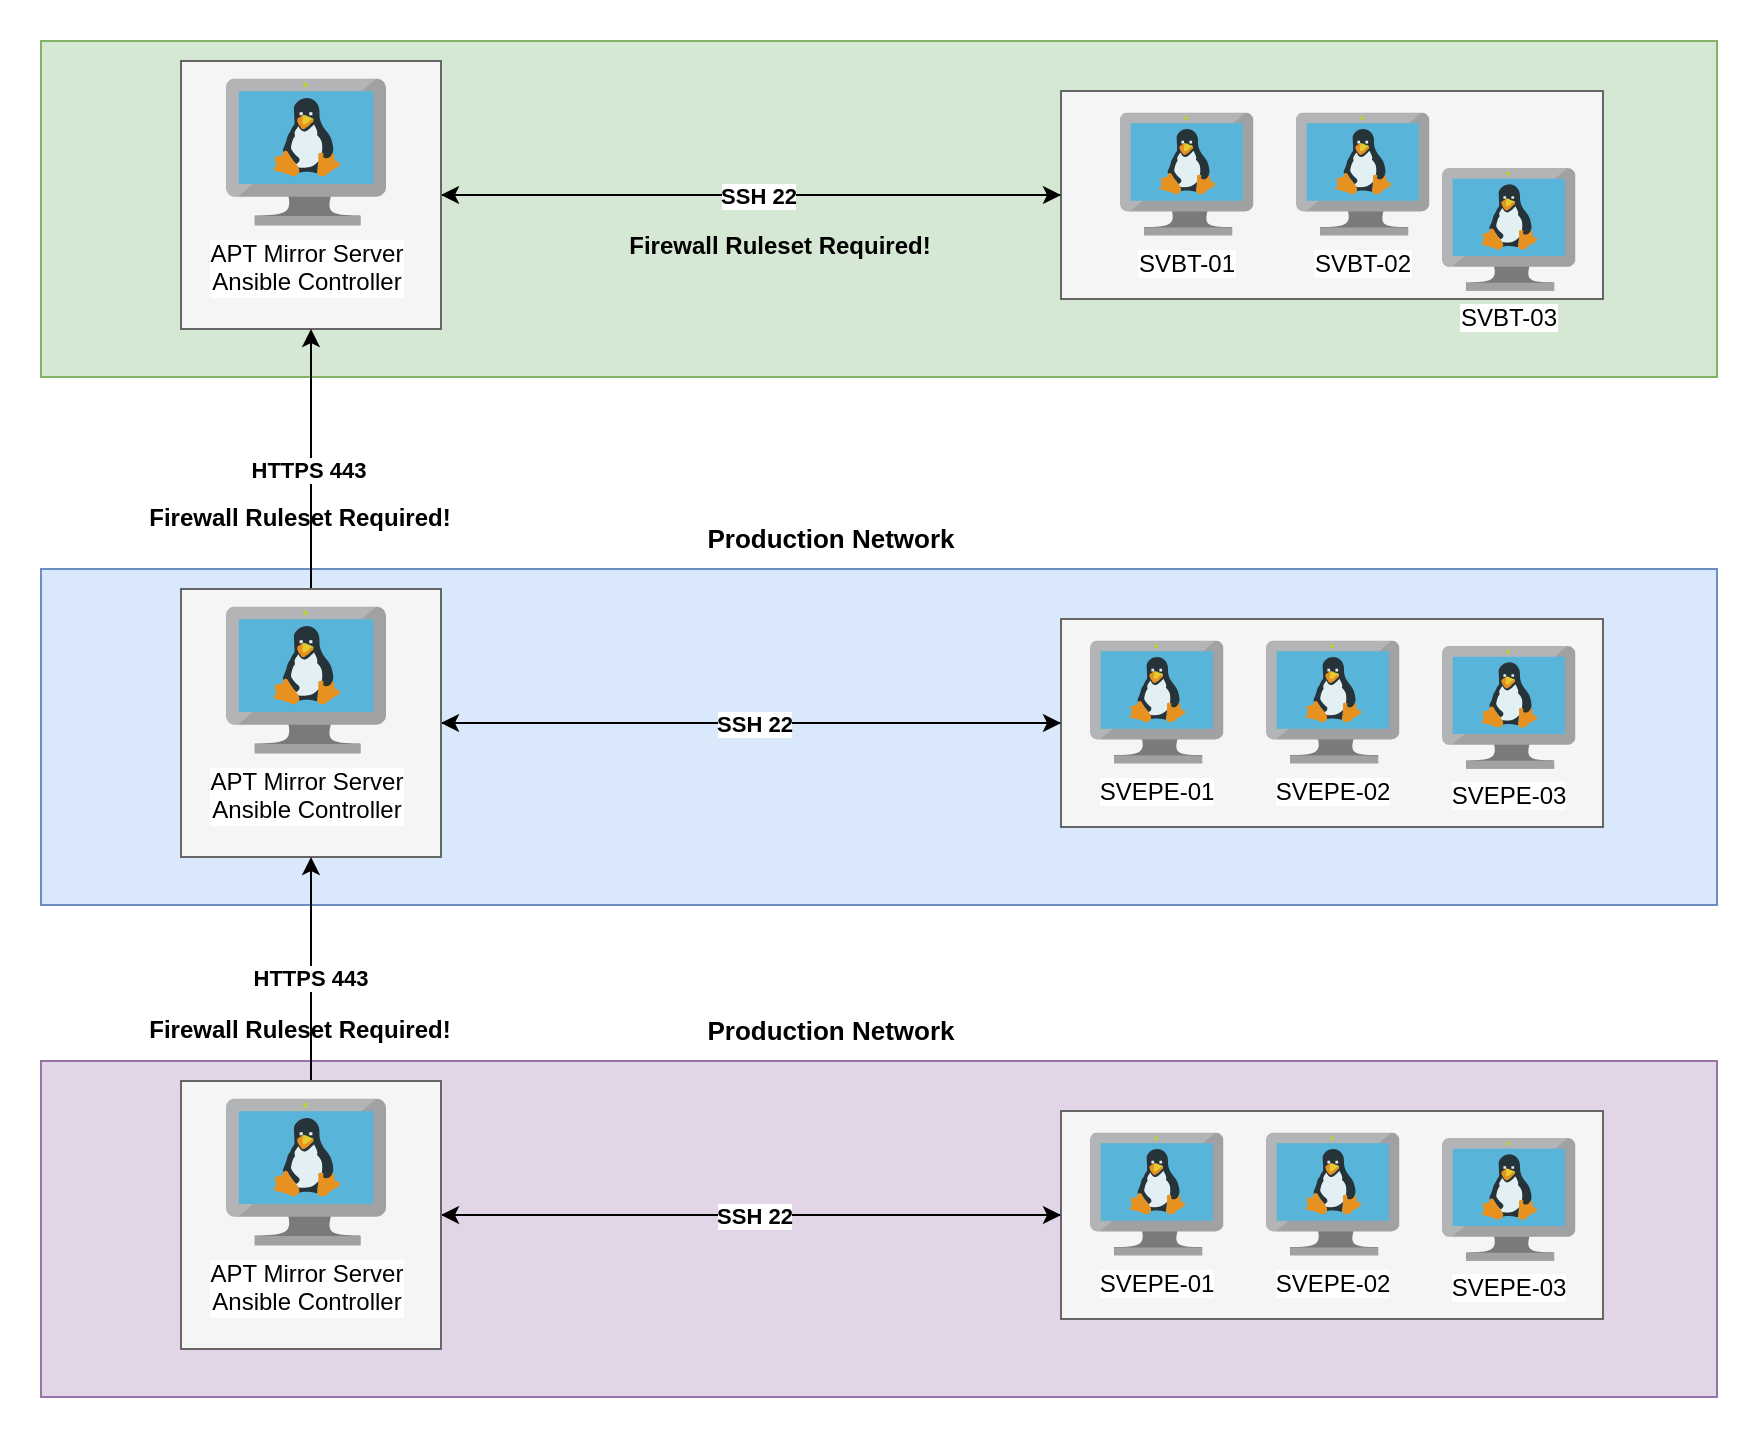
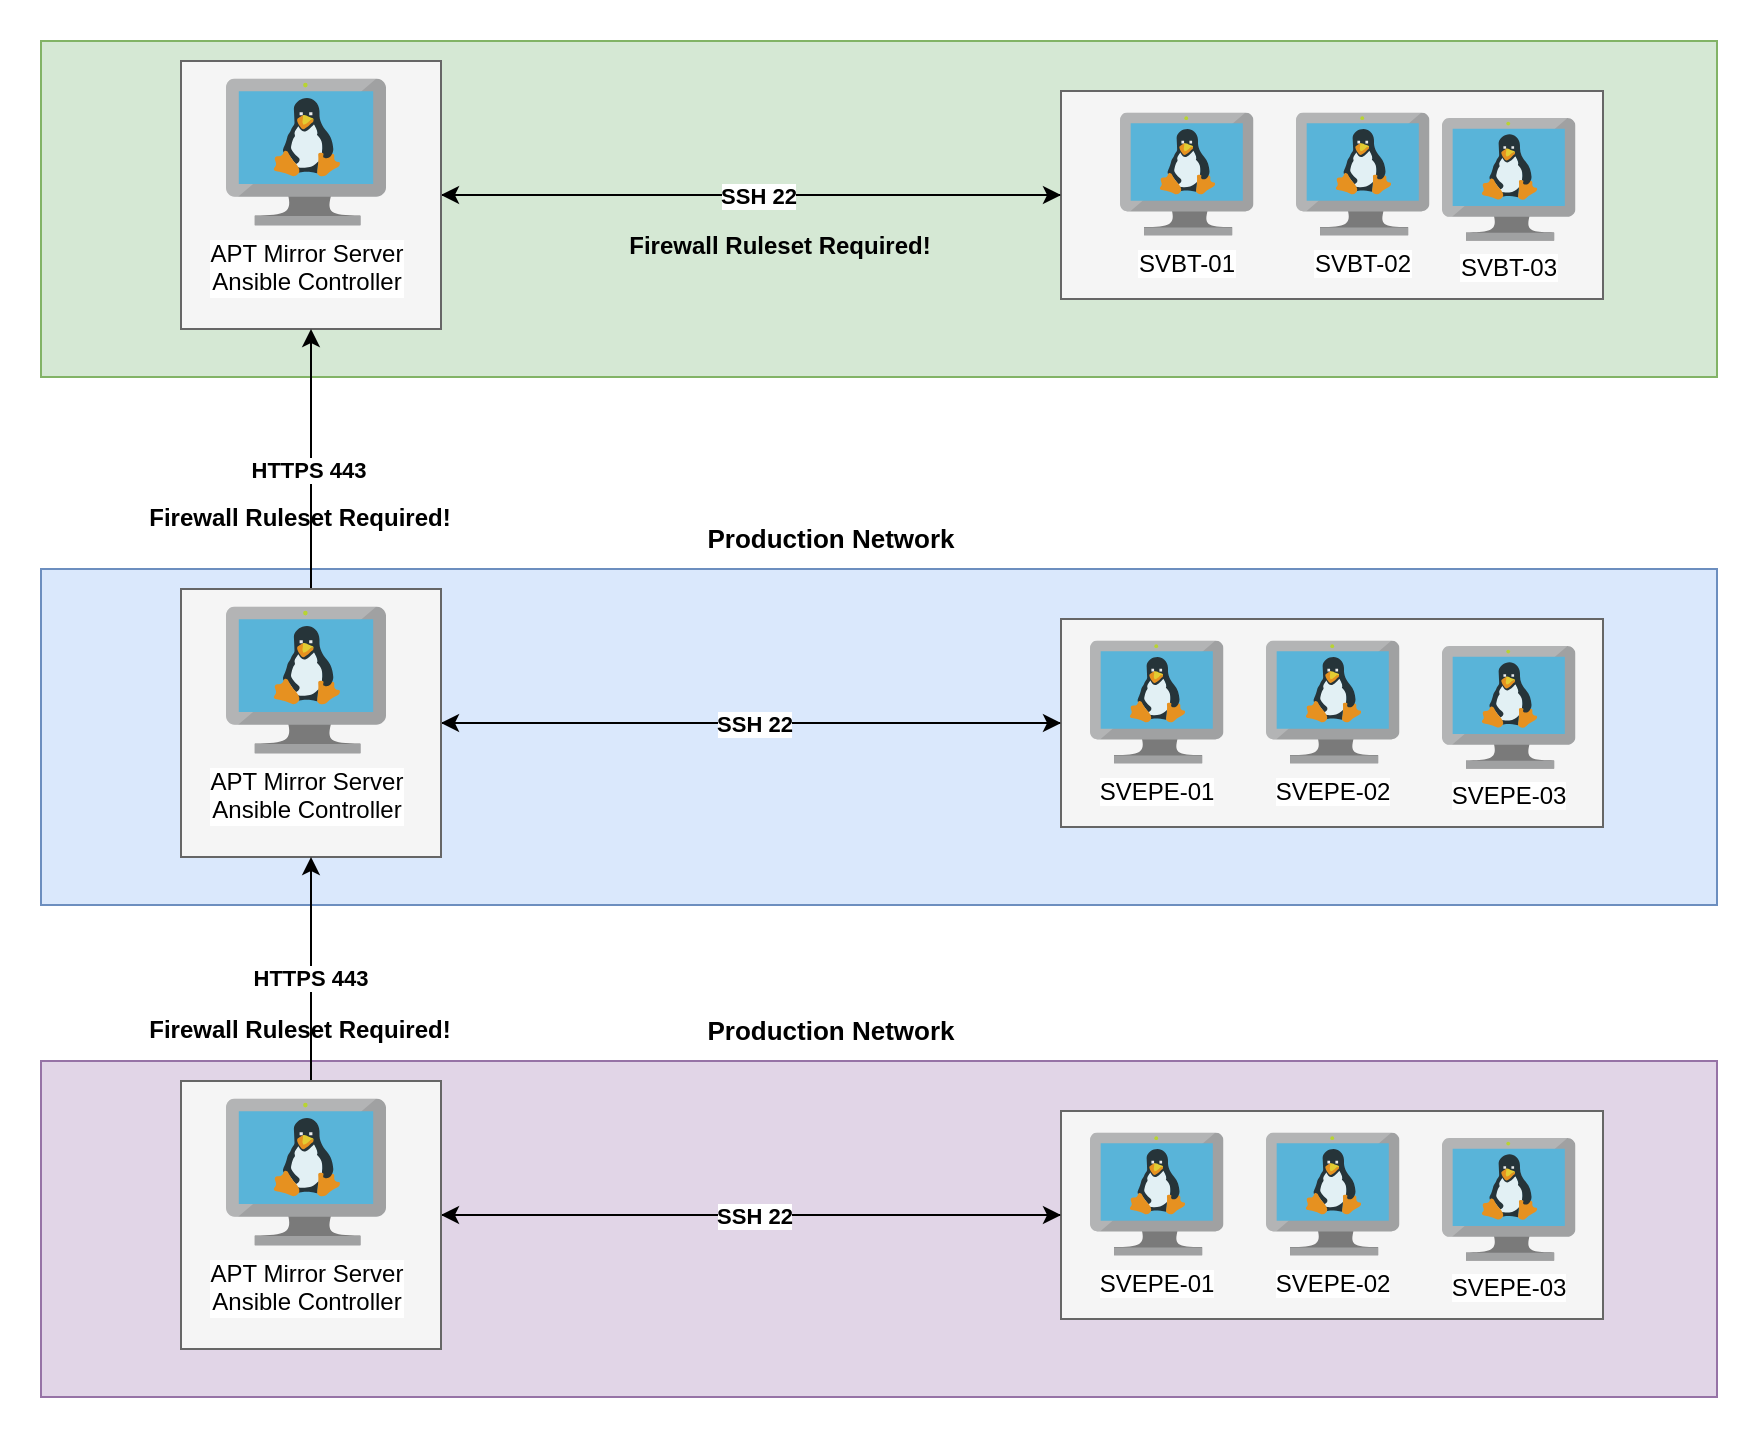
(1510, 230) -> (1510, 180)
